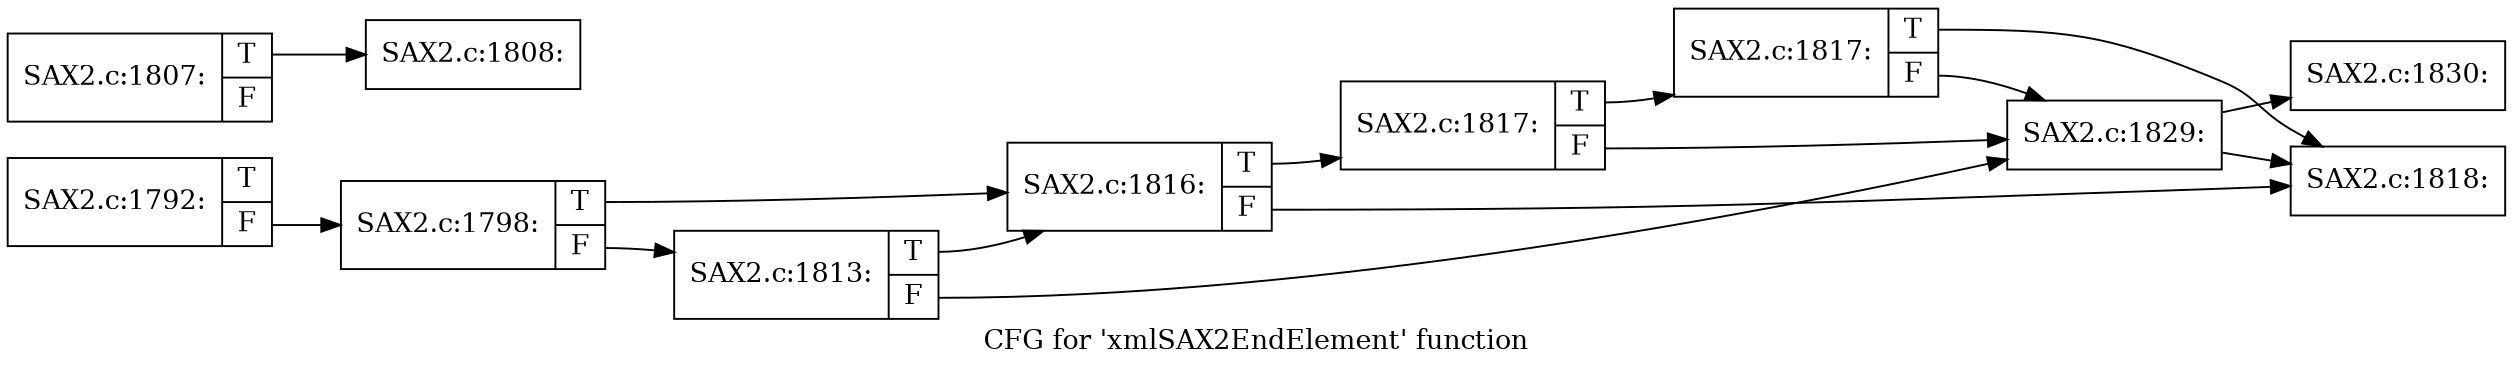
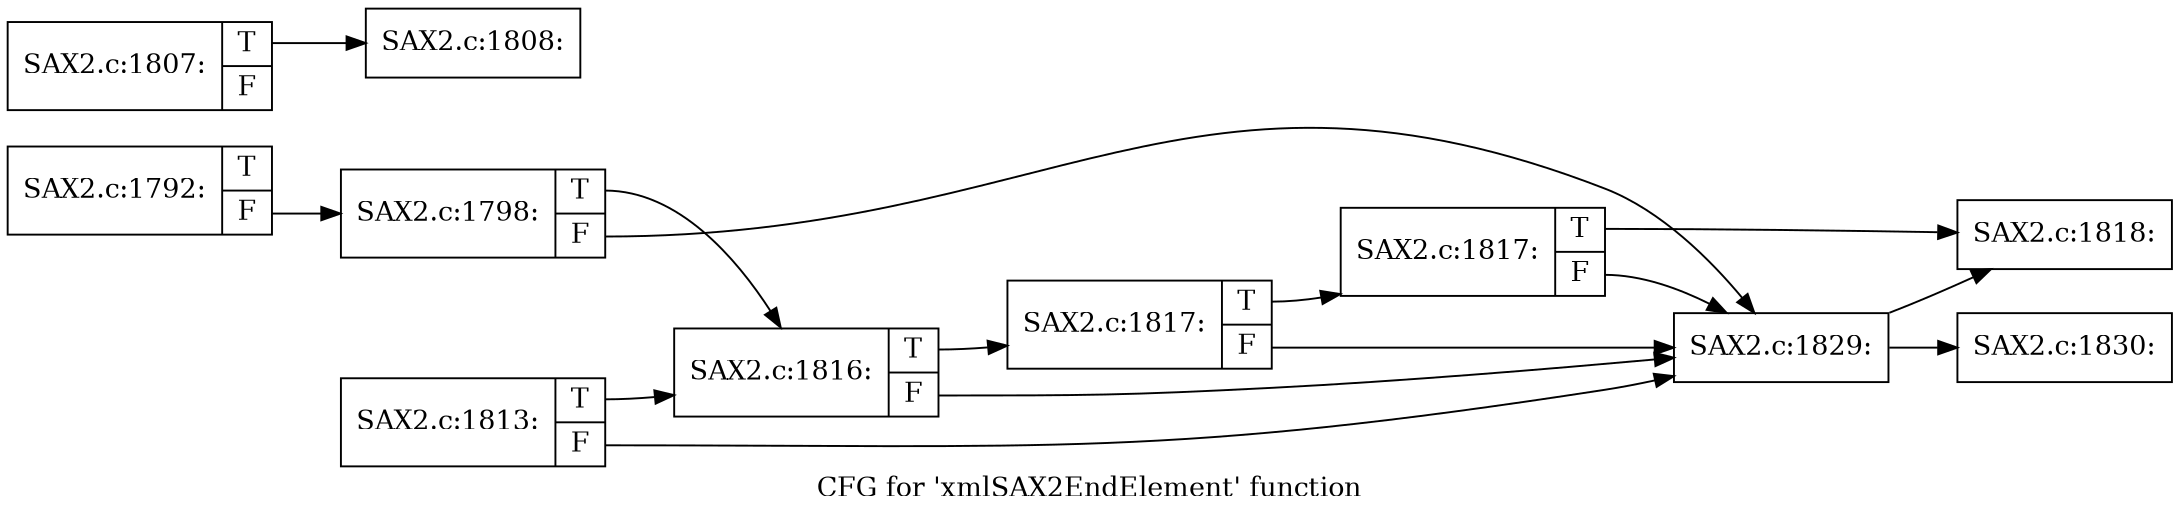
(1696, 206) -> (1297, 386)
(630, 249) -> (1193, 139)
